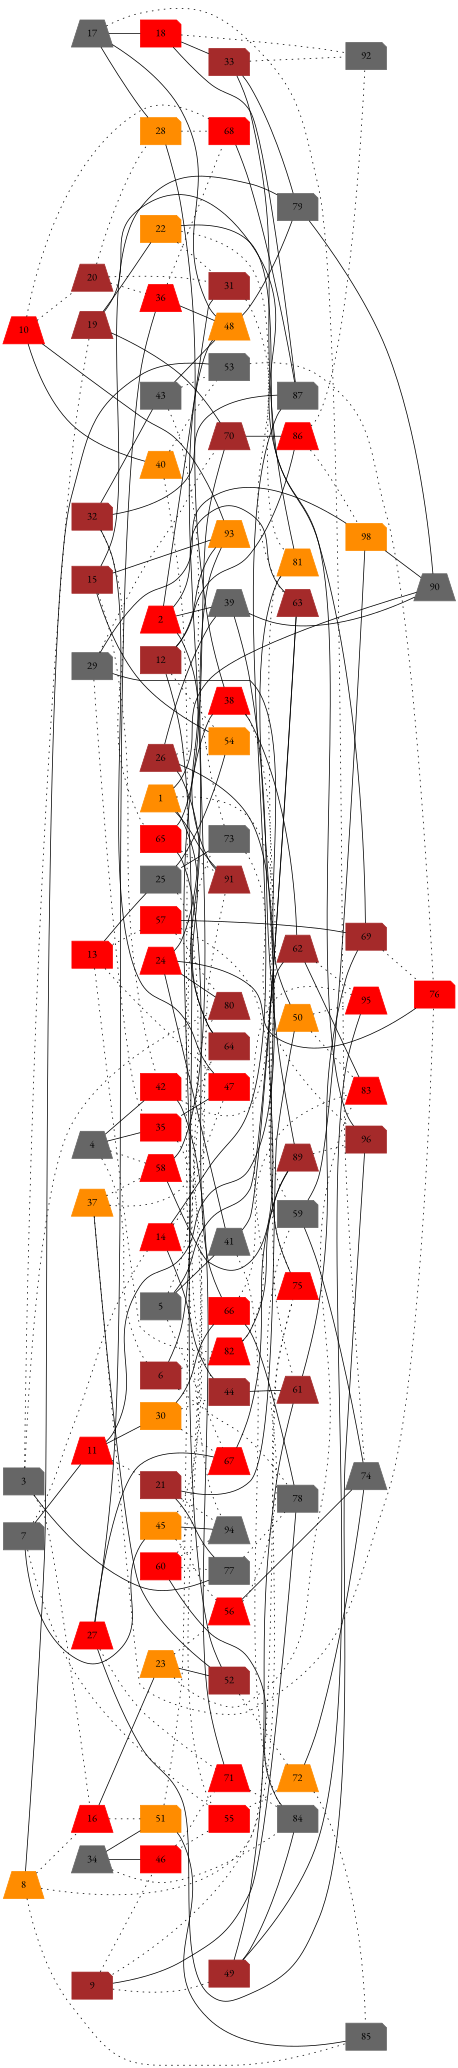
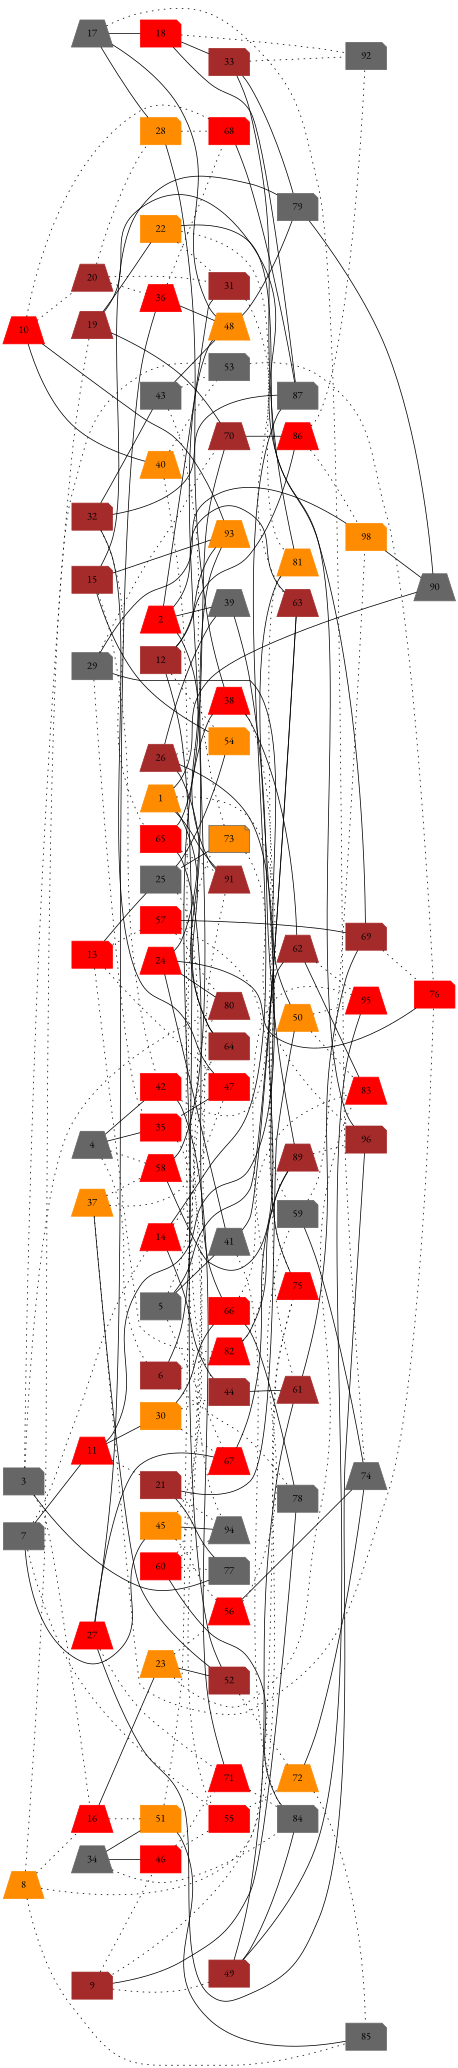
(346, 621) -> none
(229, 839) -> (229, 839)
(347, 877) -> (347, 877)
(48, 1076) -> (48, 1076)
(264, 1535) -> none
